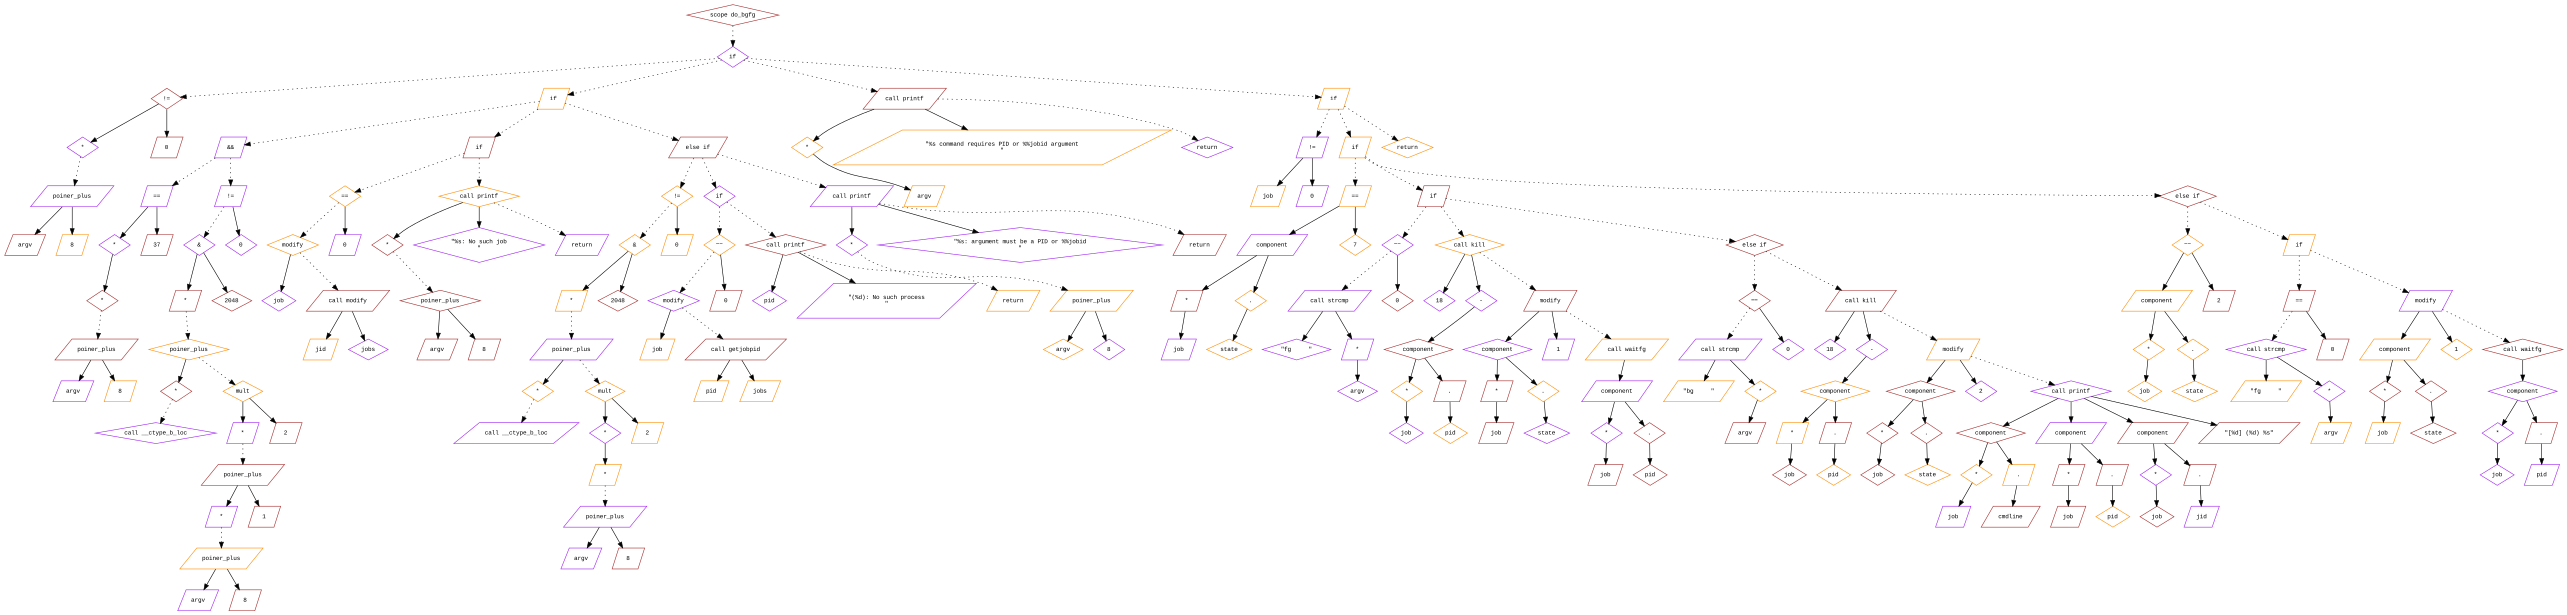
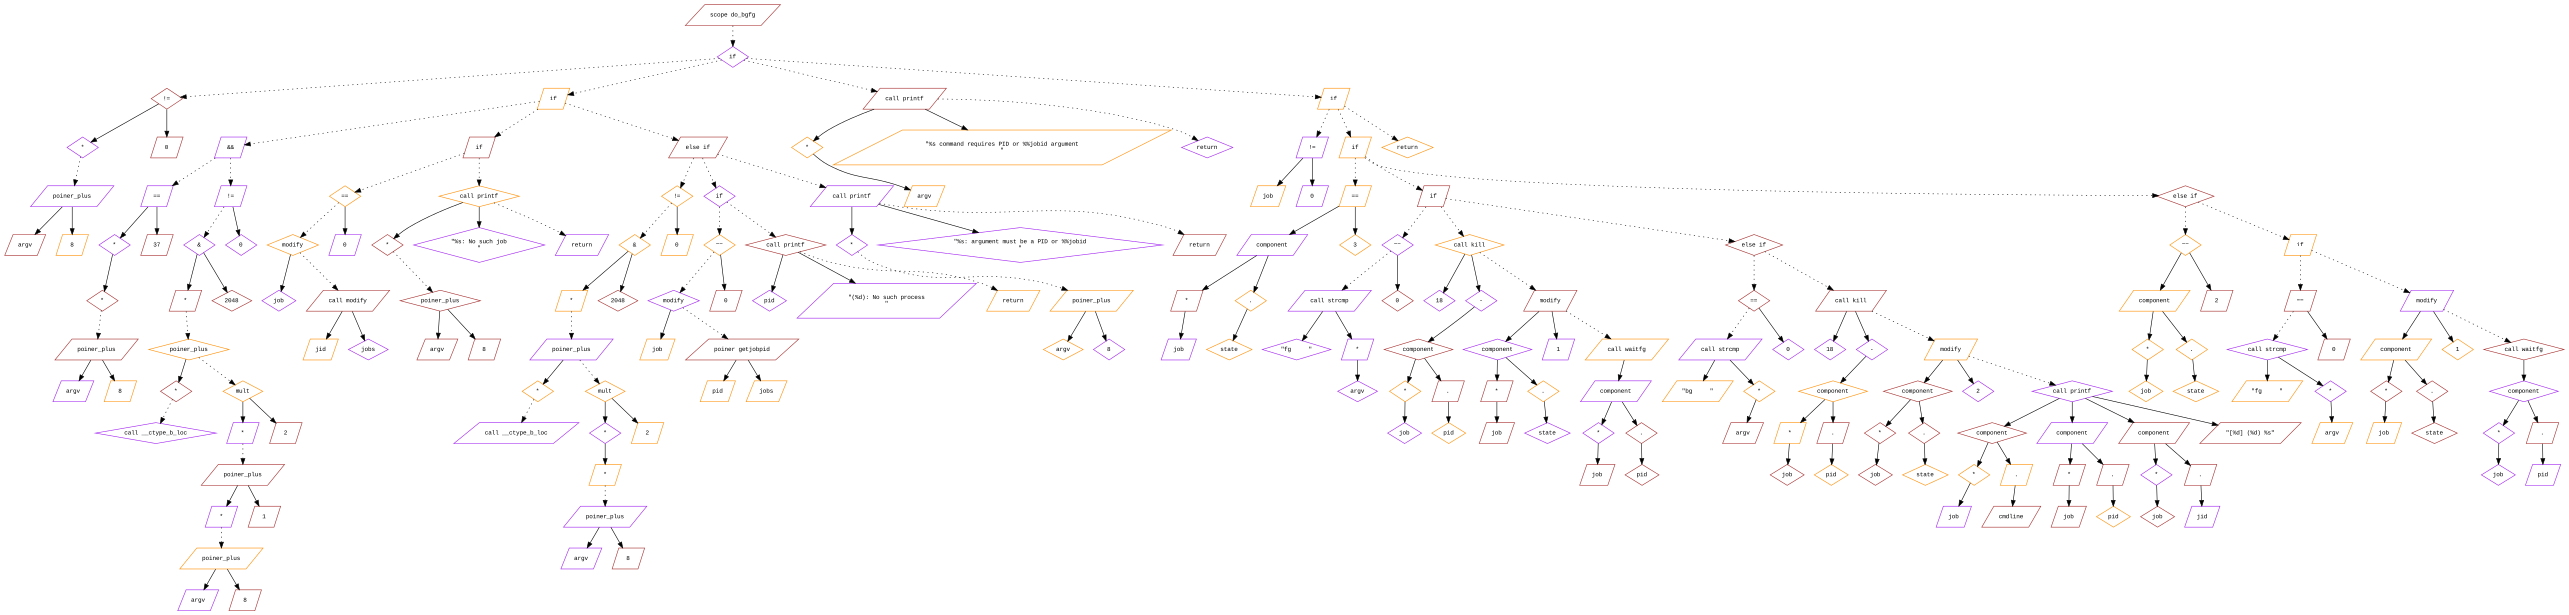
(733, 15) -> (733, 15)
(1355, 245) -> (1355, 245)
(736, 349) -> (742, 349)
